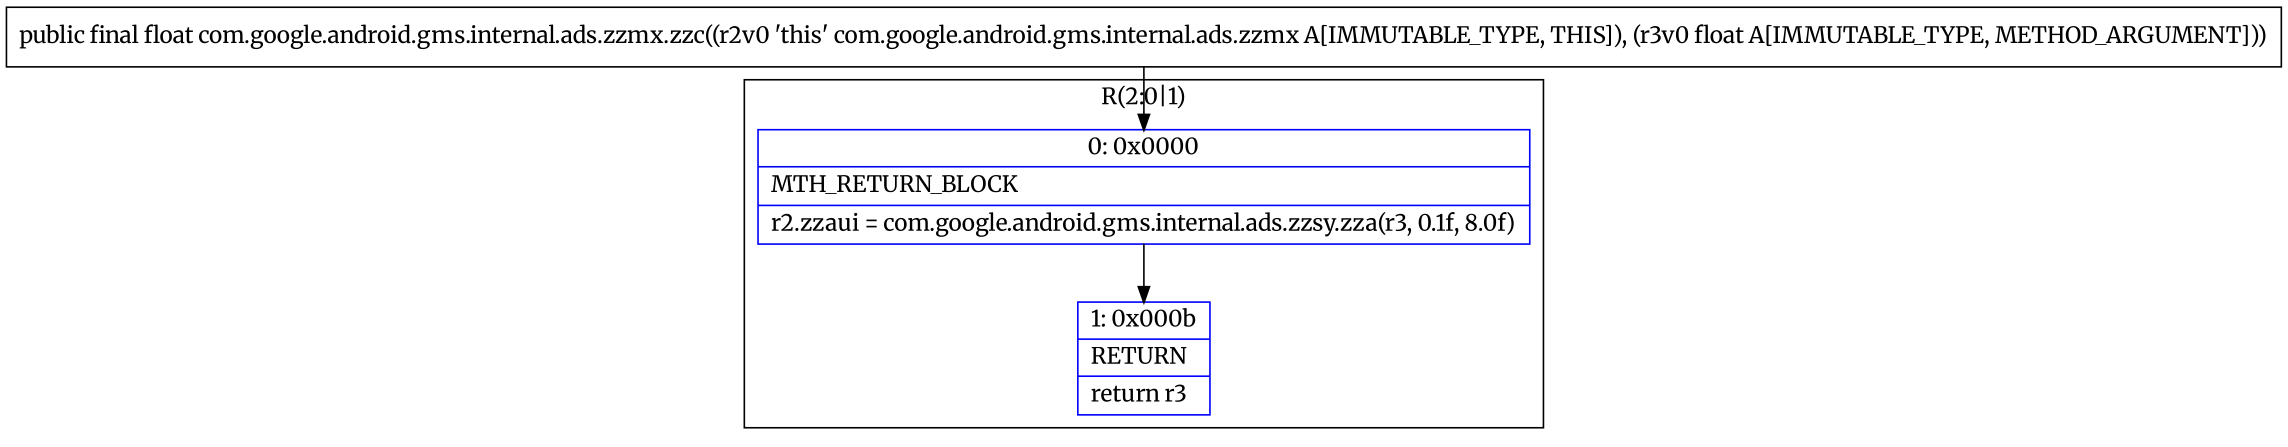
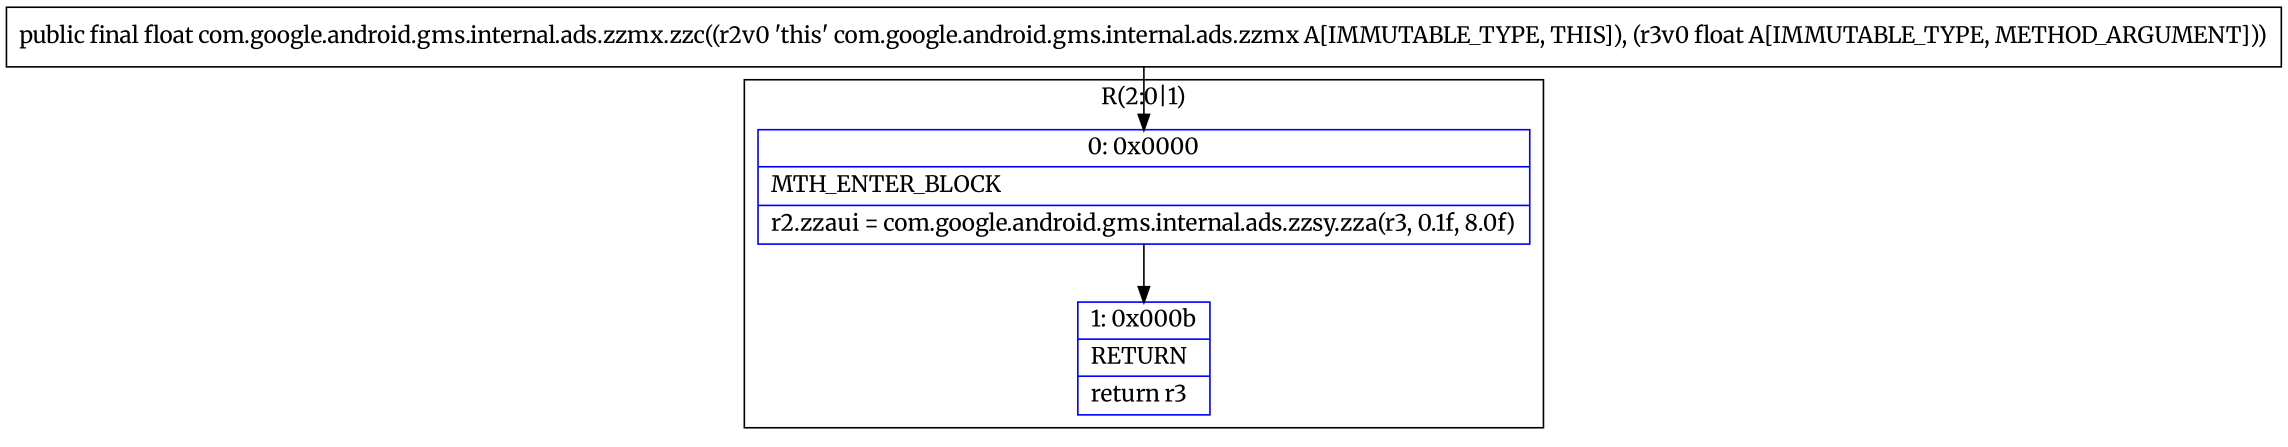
(895, 185) -> (886, 185)
